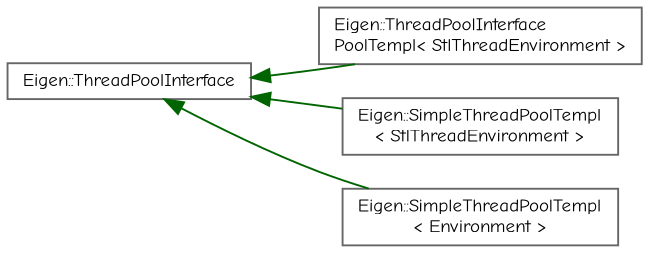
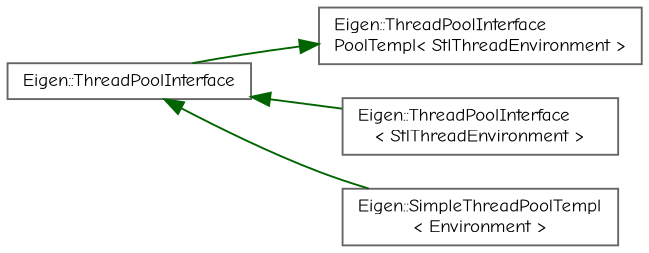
(313, 70) -> (246, 54)
(480, 126) -> (480, 126)
